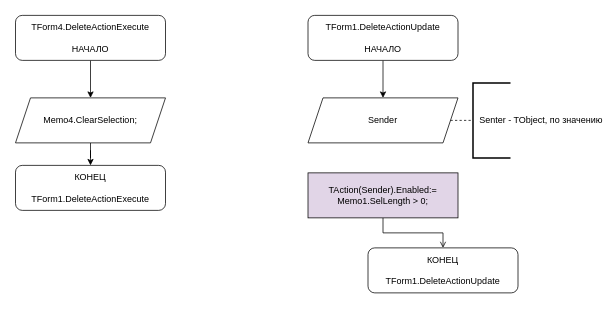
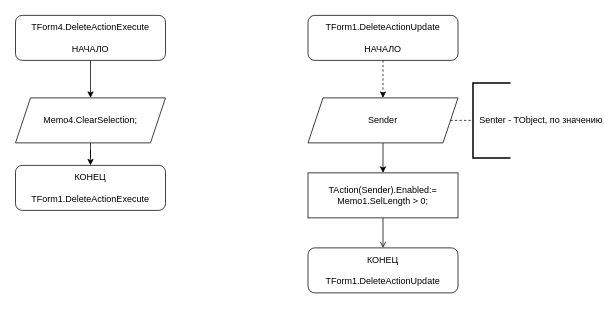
(383, 77) -> (383, 77)
none -> (383, 166)
(383, 195) -> (383, 195)
(443, 270) -> (383, 270)
